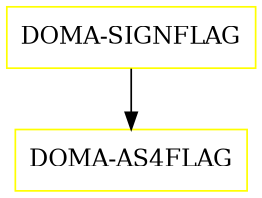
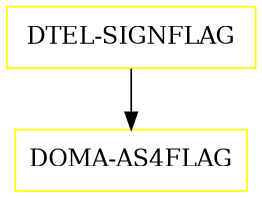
(131, 37) -> (131, 37)
